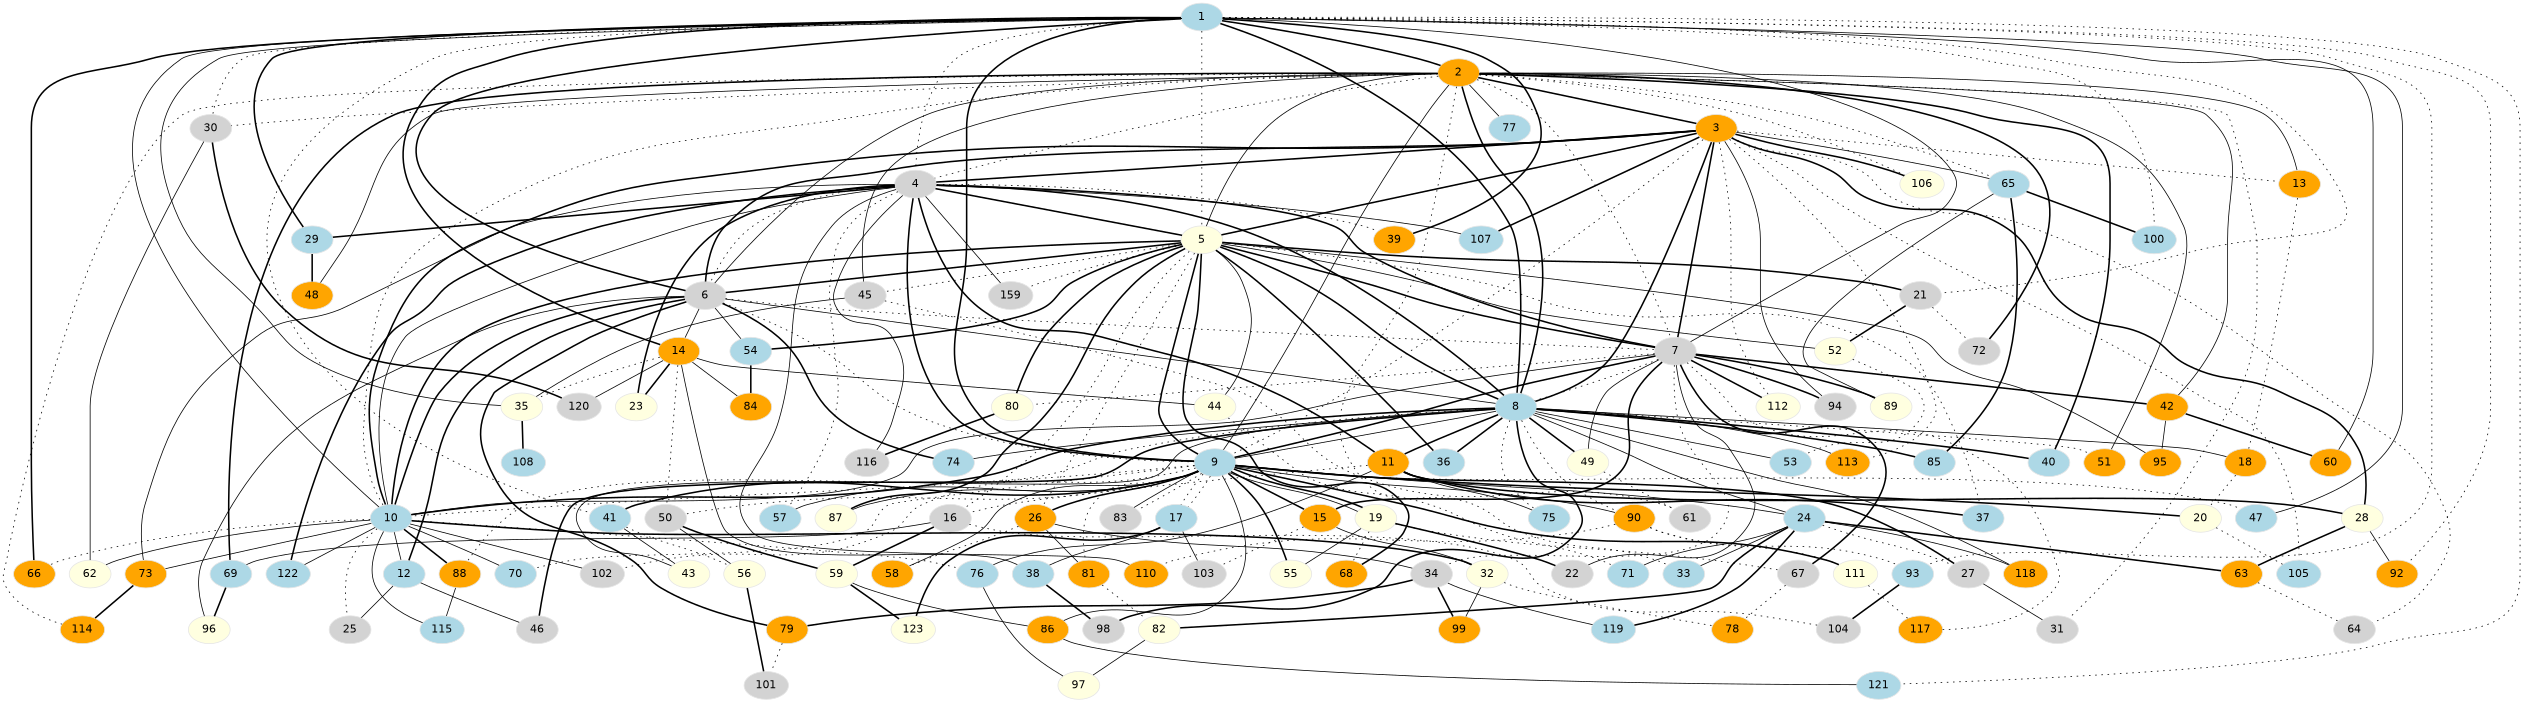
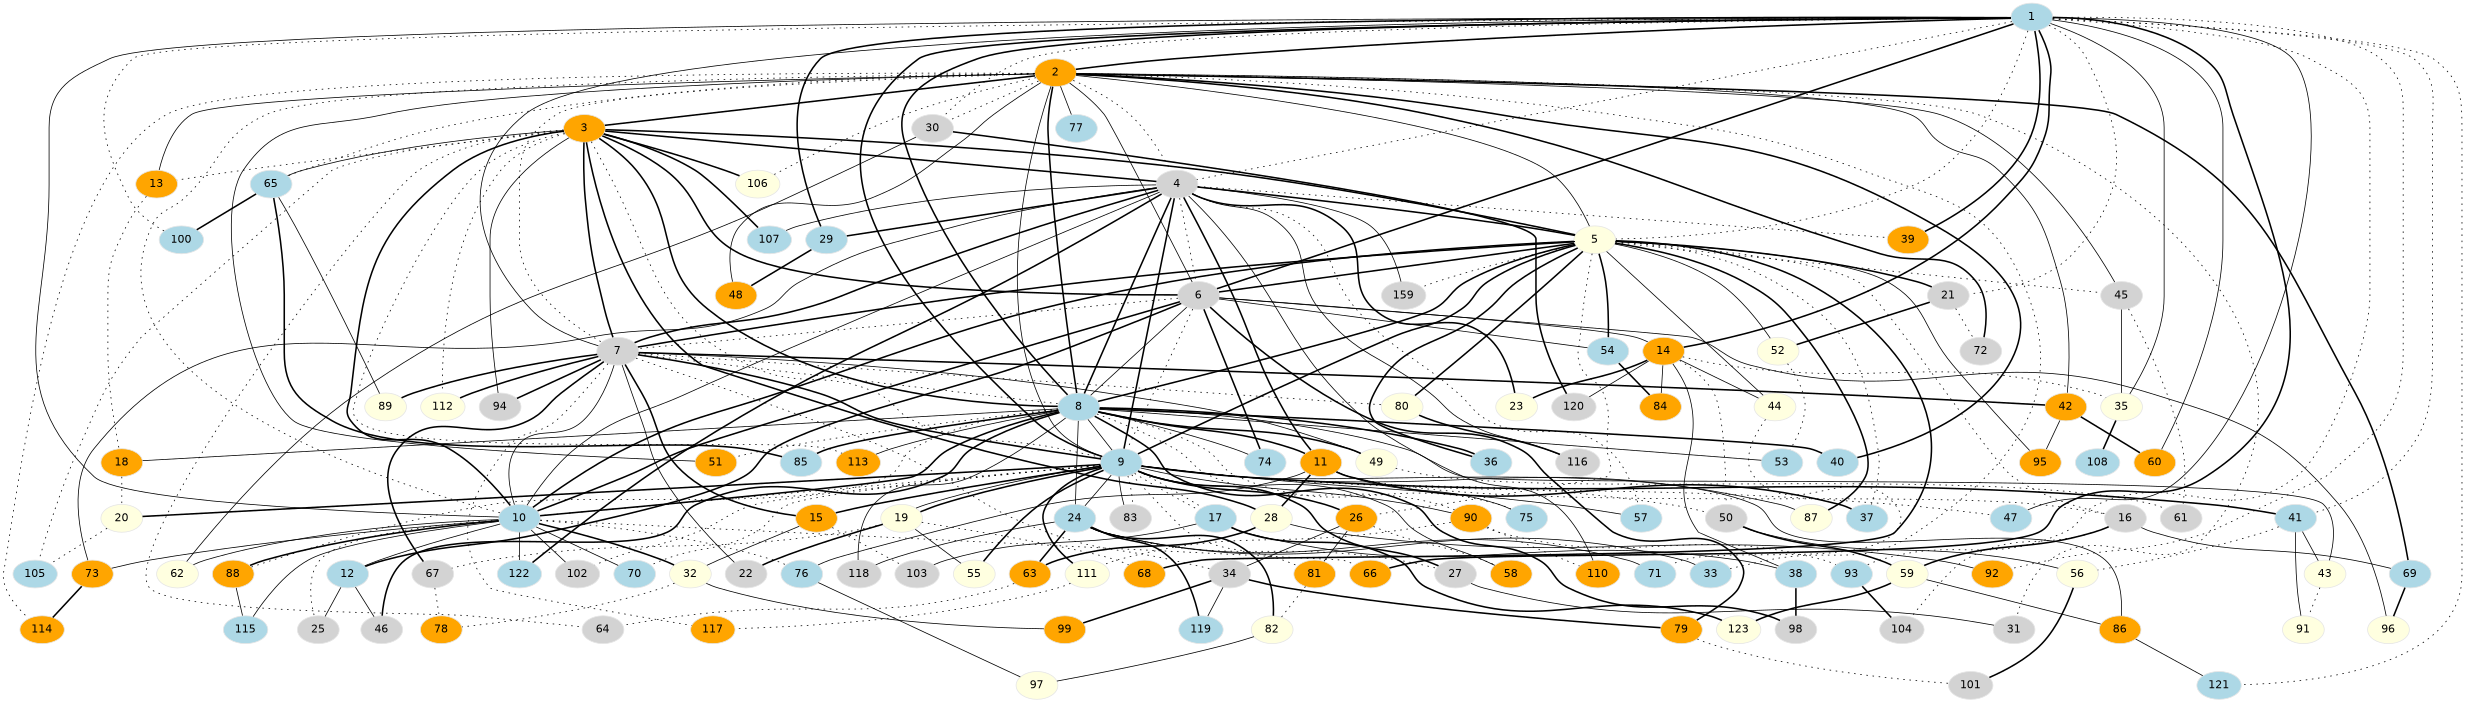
(2026, 574) -> (859, 574)
none -> (2303, 630)
